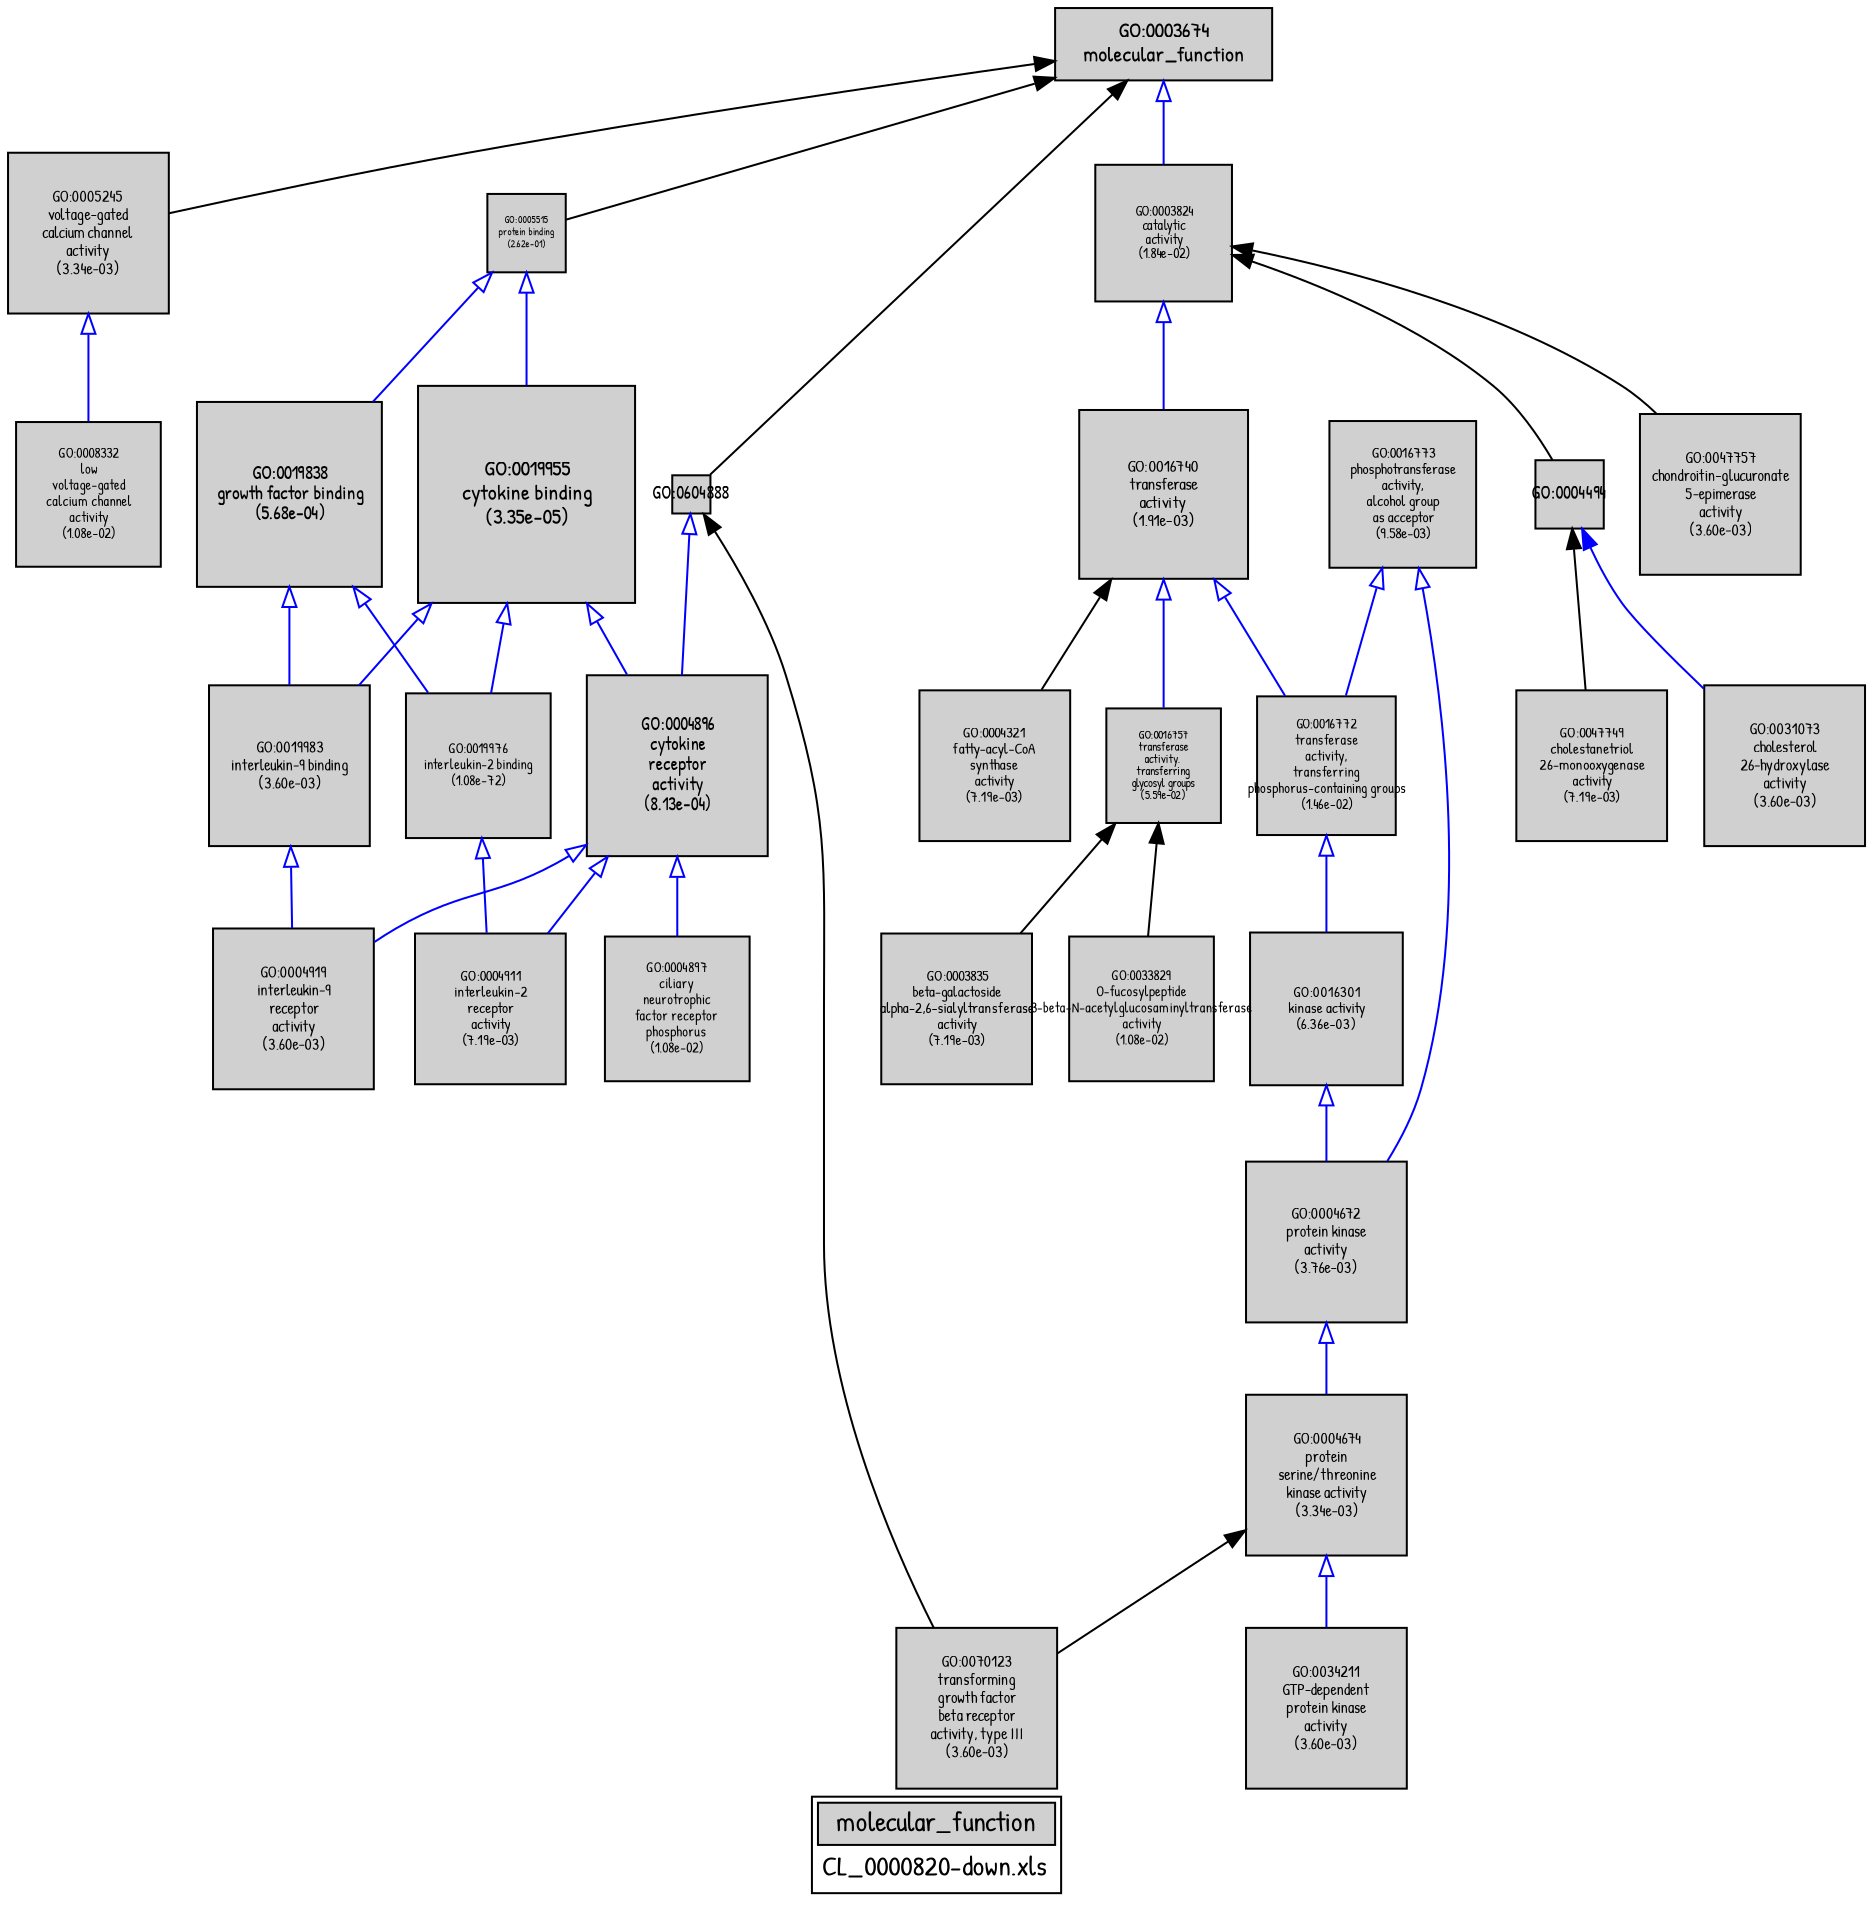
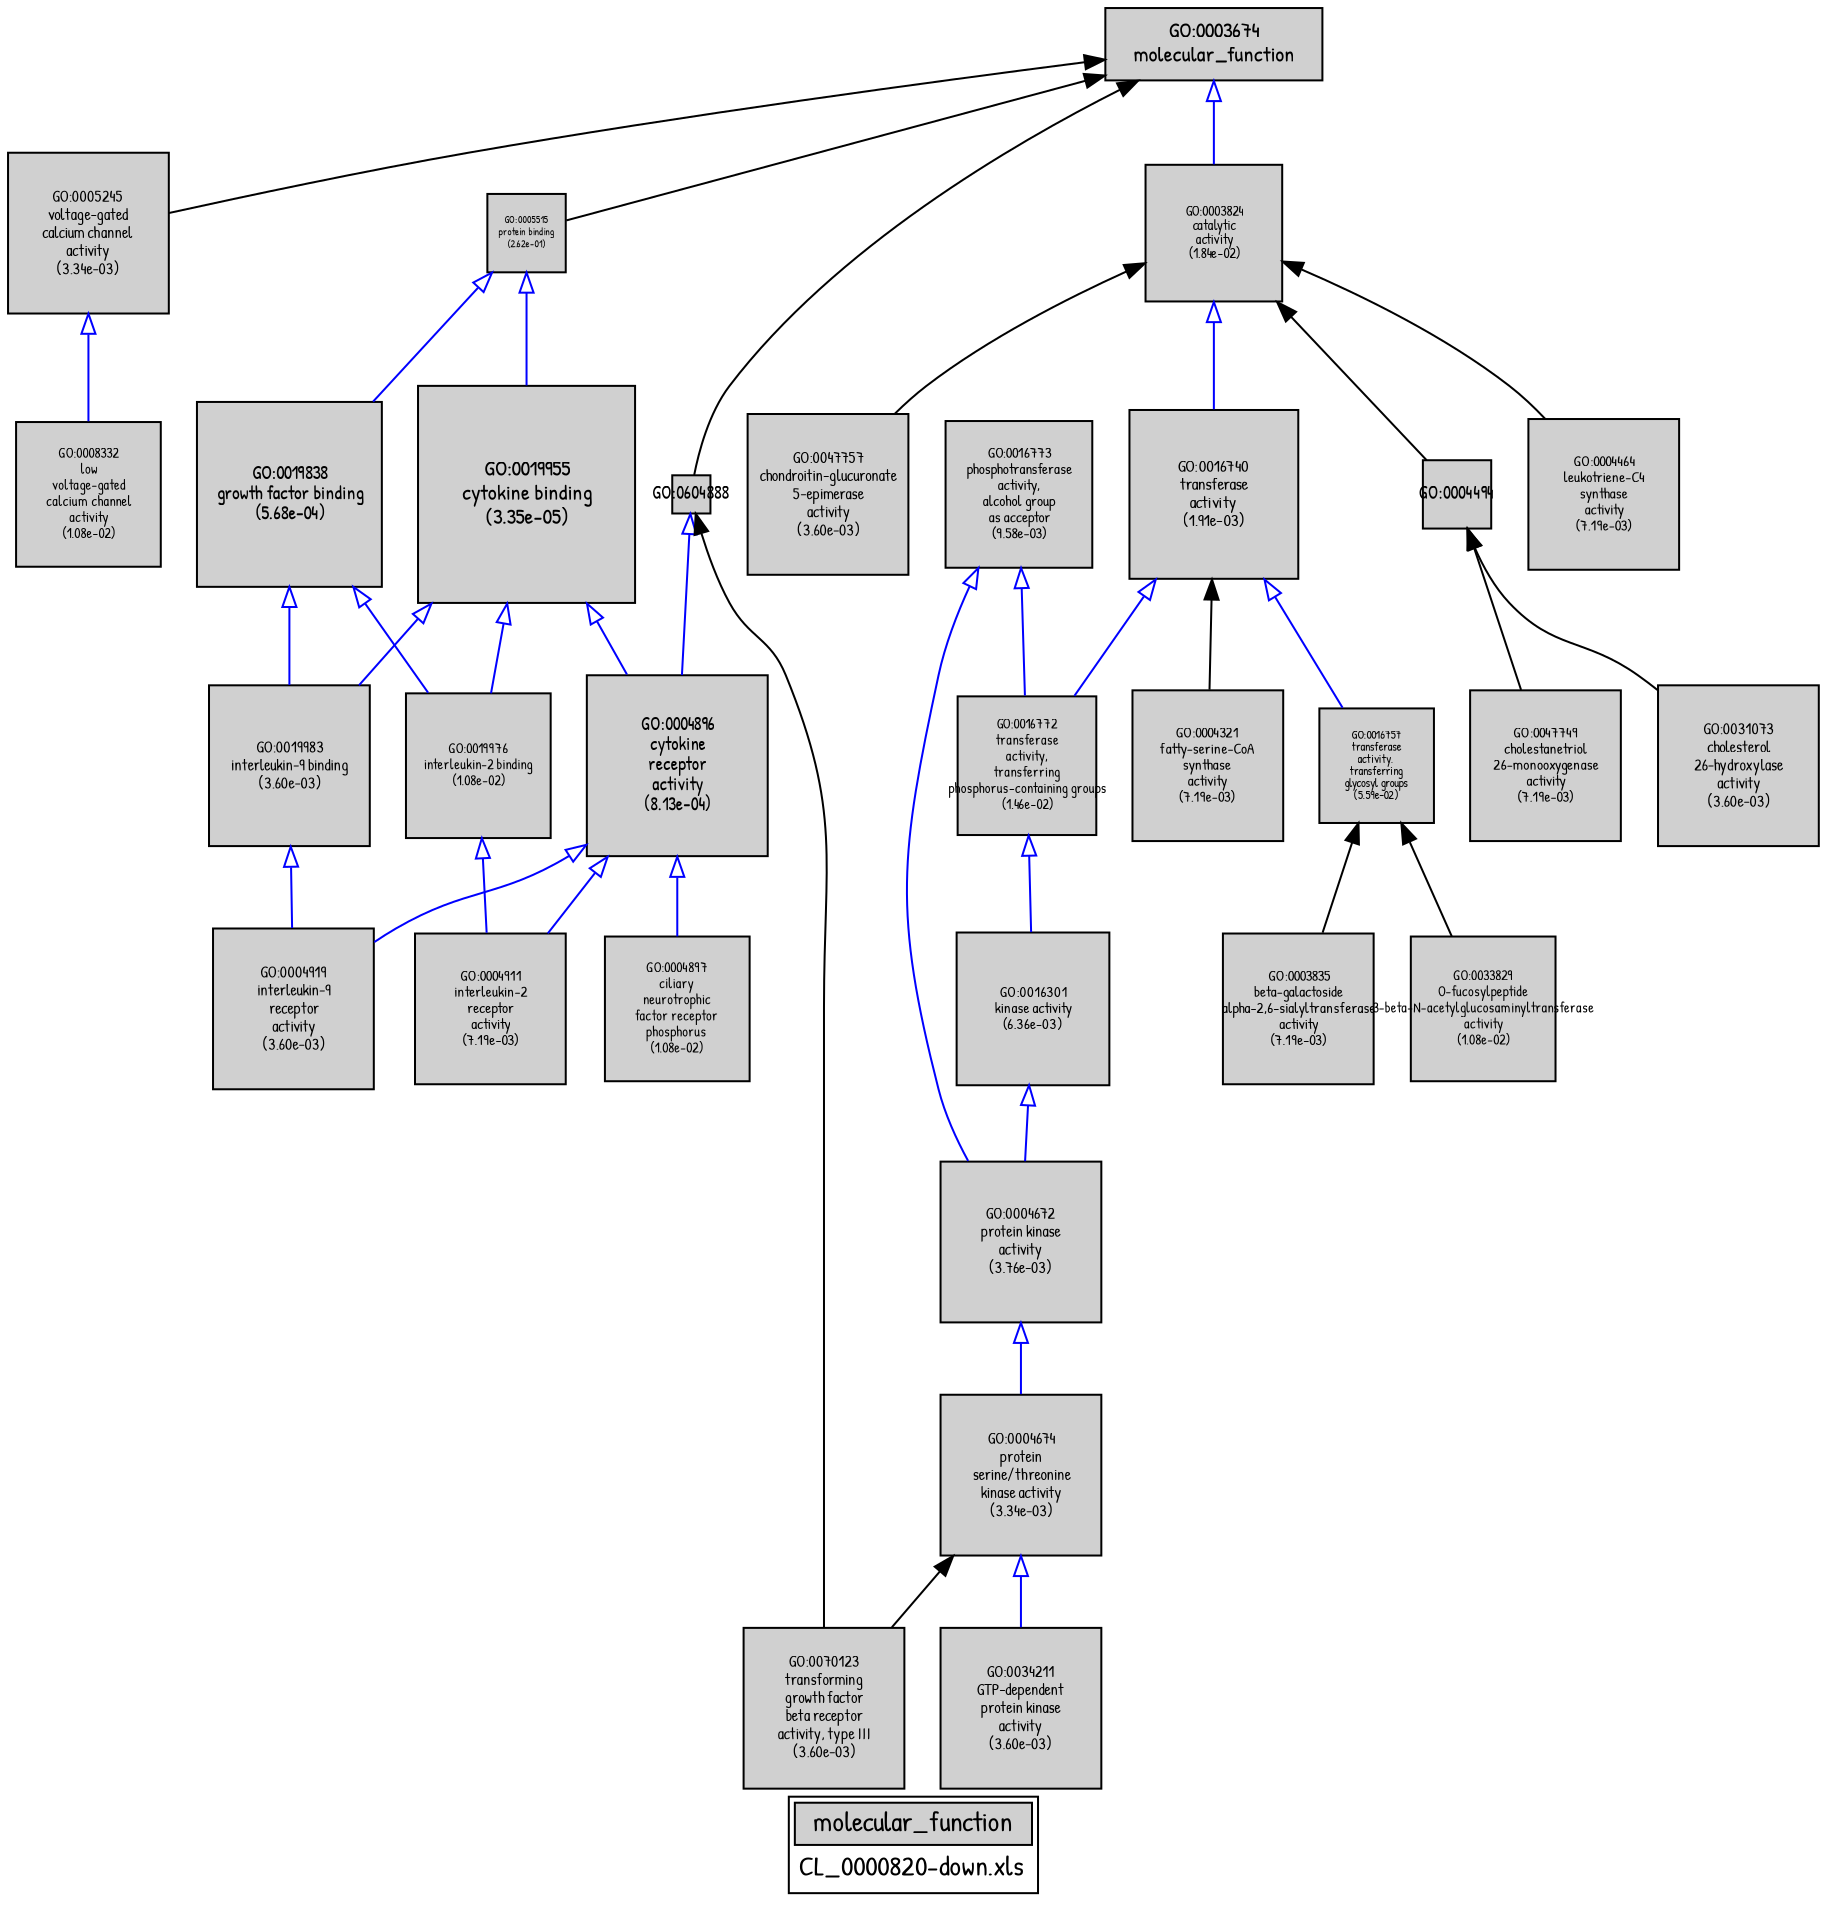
none -> (1604, 494)
(1640, 624) -> (1553, 635)
(995, 749) -> (1208, 749)
(479, 781) -> (479, 781)
